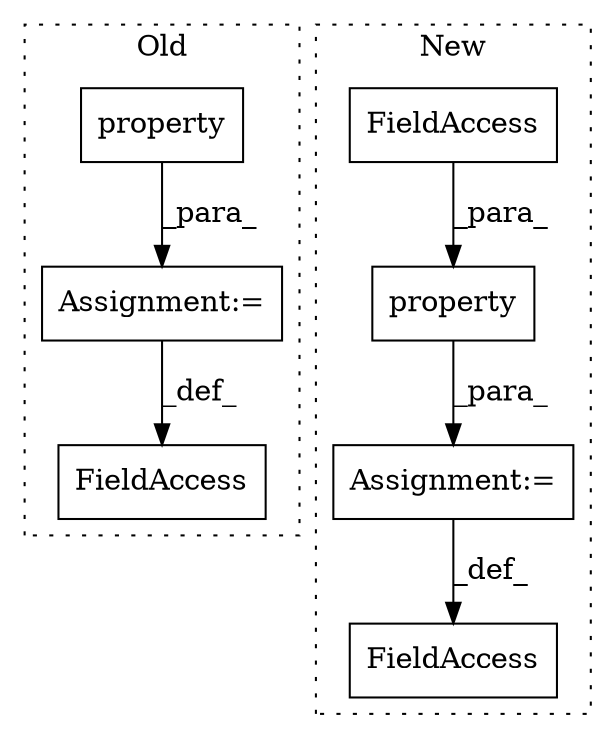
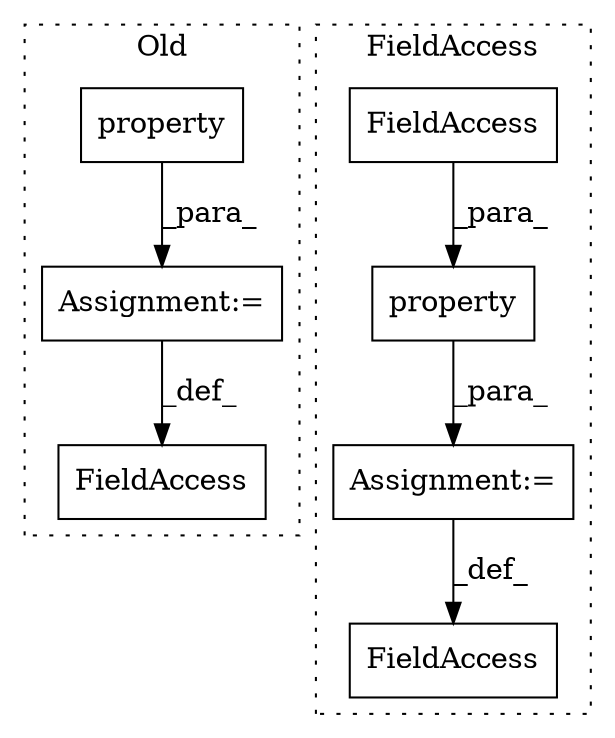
(453, 48) -> (453, 48)
